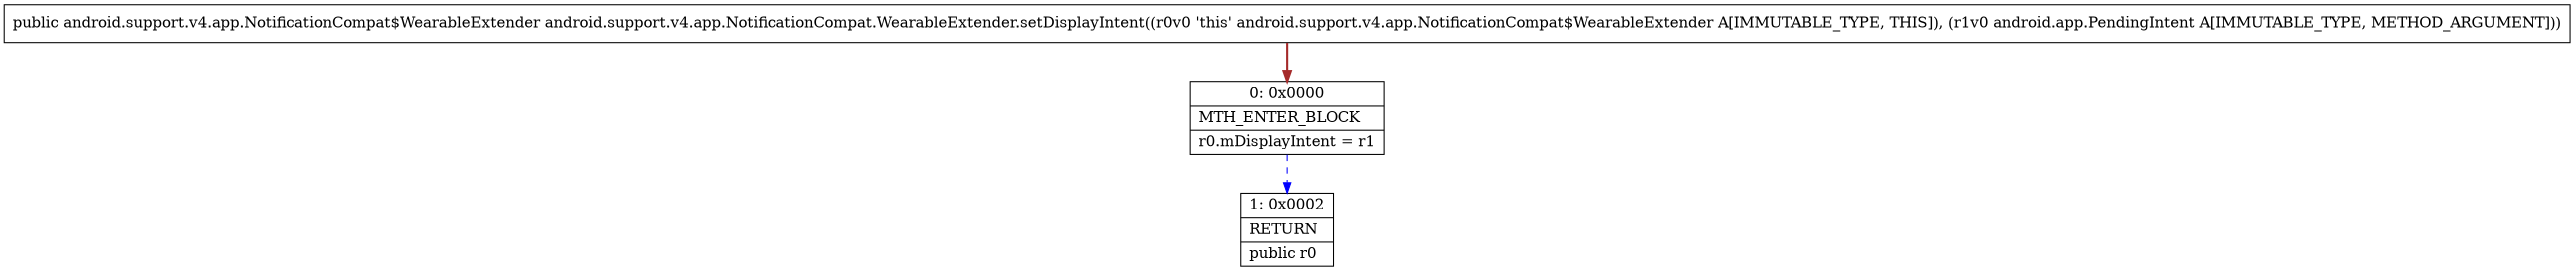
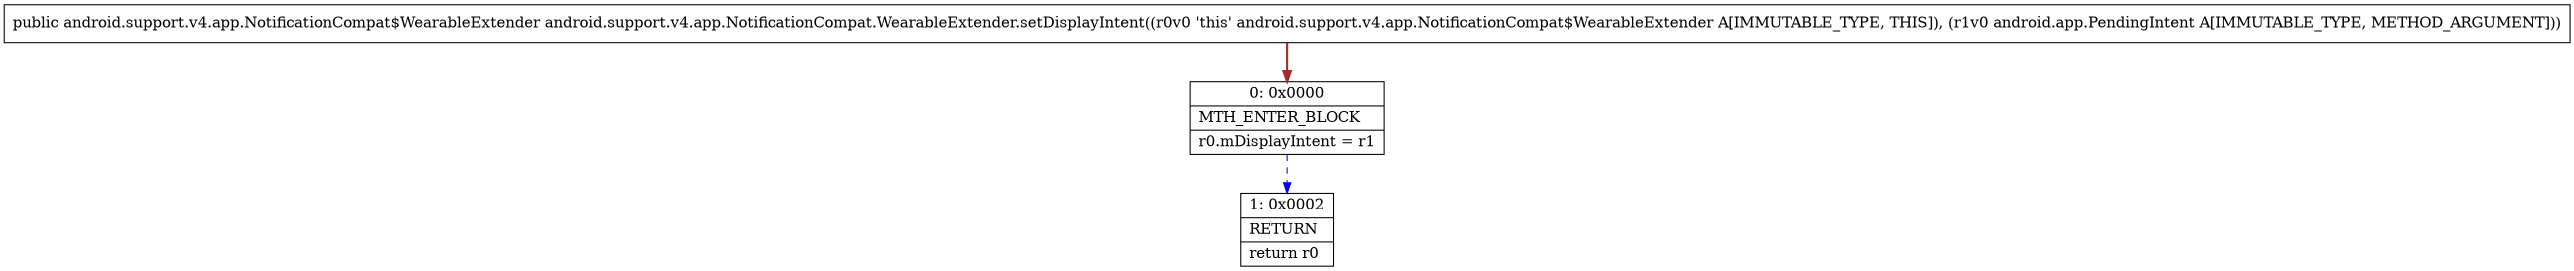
(1283, 254) -> (1285, 254)
